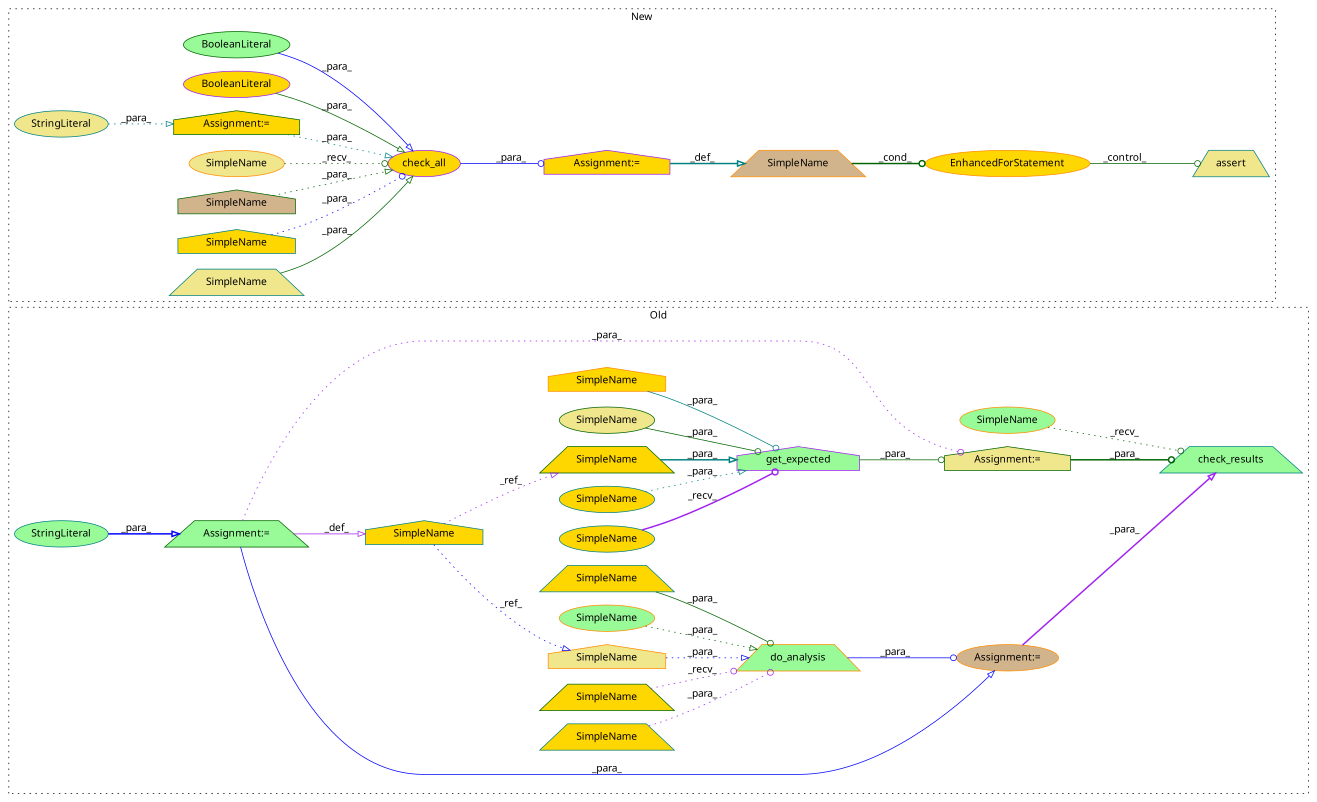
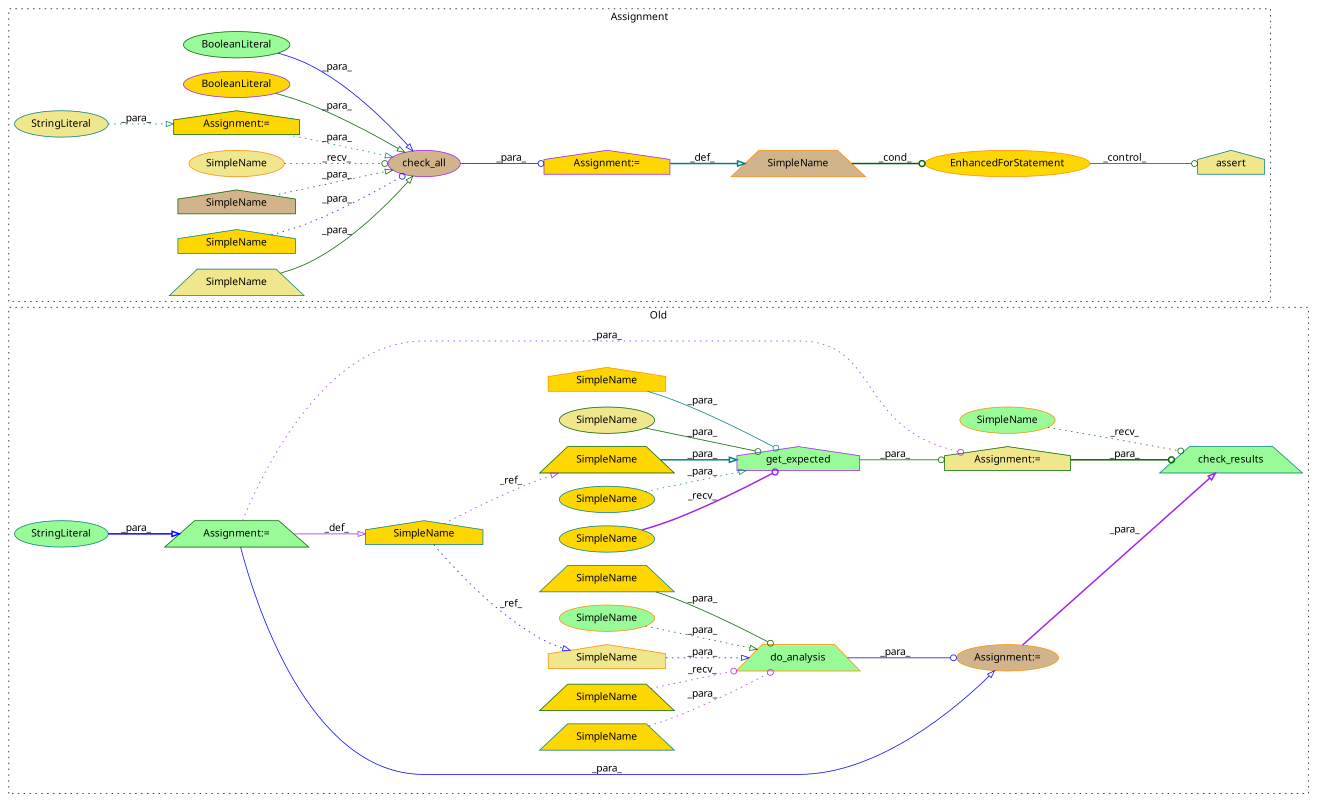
(642, 17) -> (640, 17)
(424, 164) -> (424, 164)
(1231, 164) -> (1231, 164)
